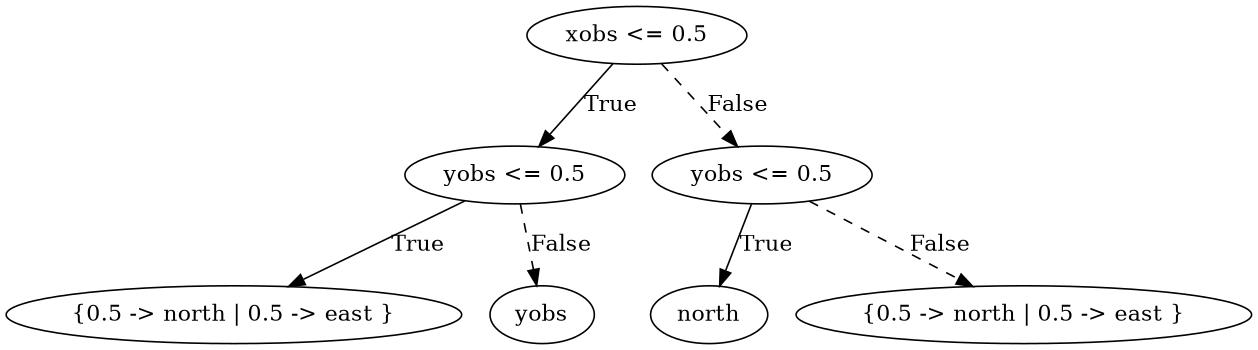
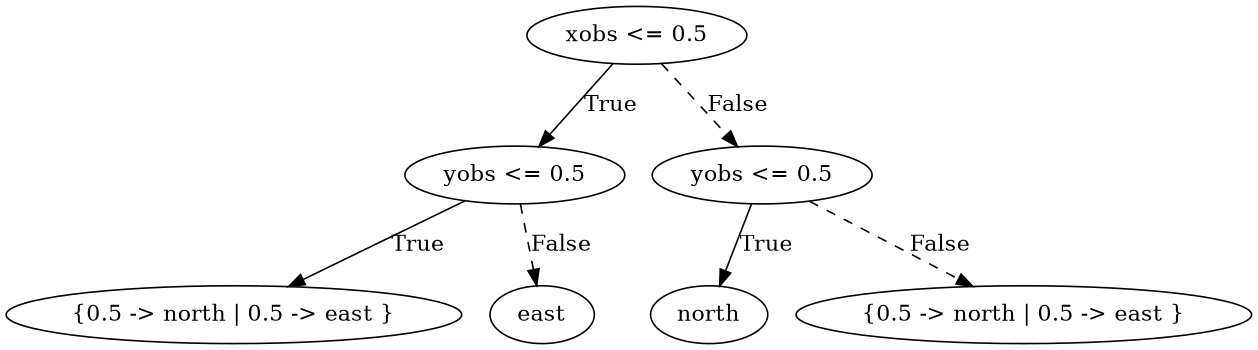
(542, 315) -> (542, 315)
